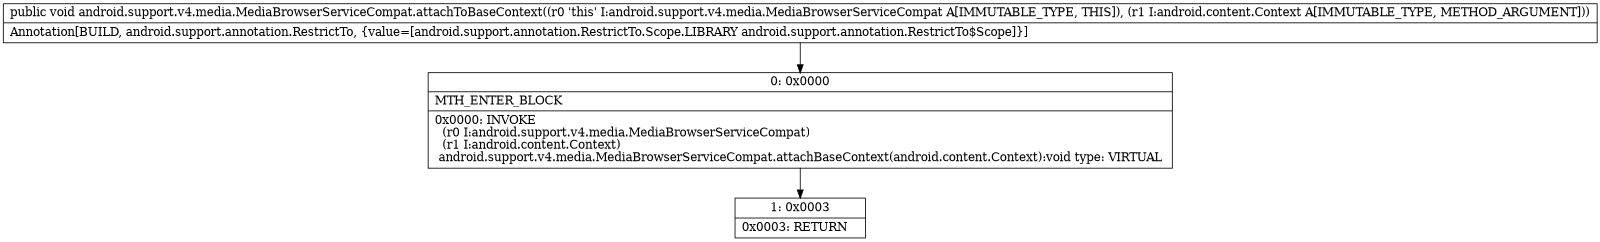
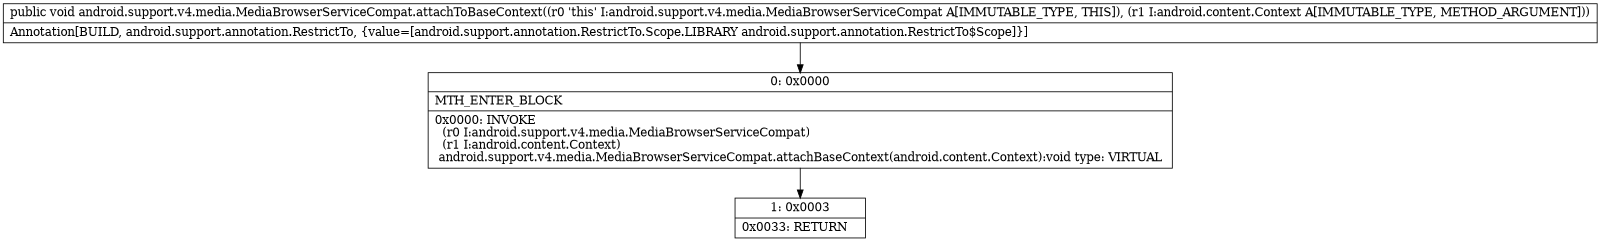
(800, 228) -> (800, 228)
